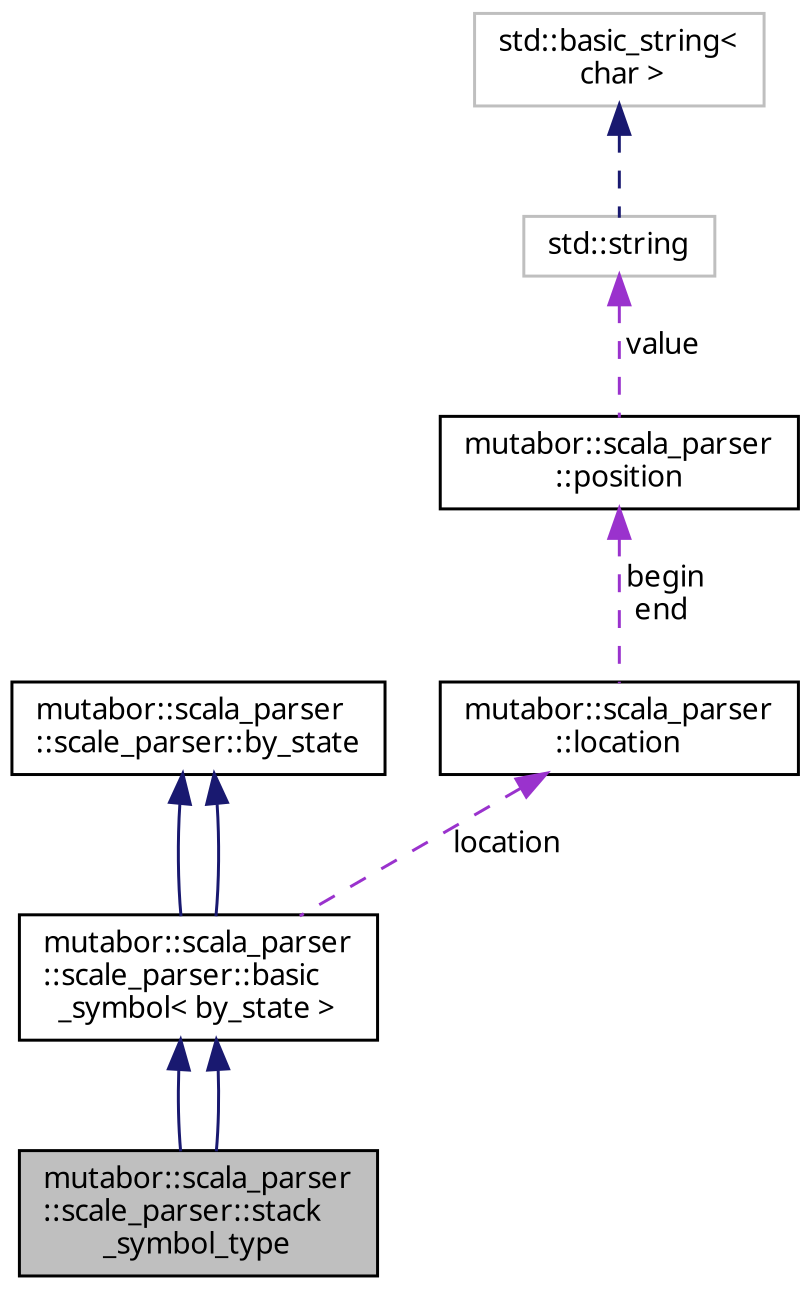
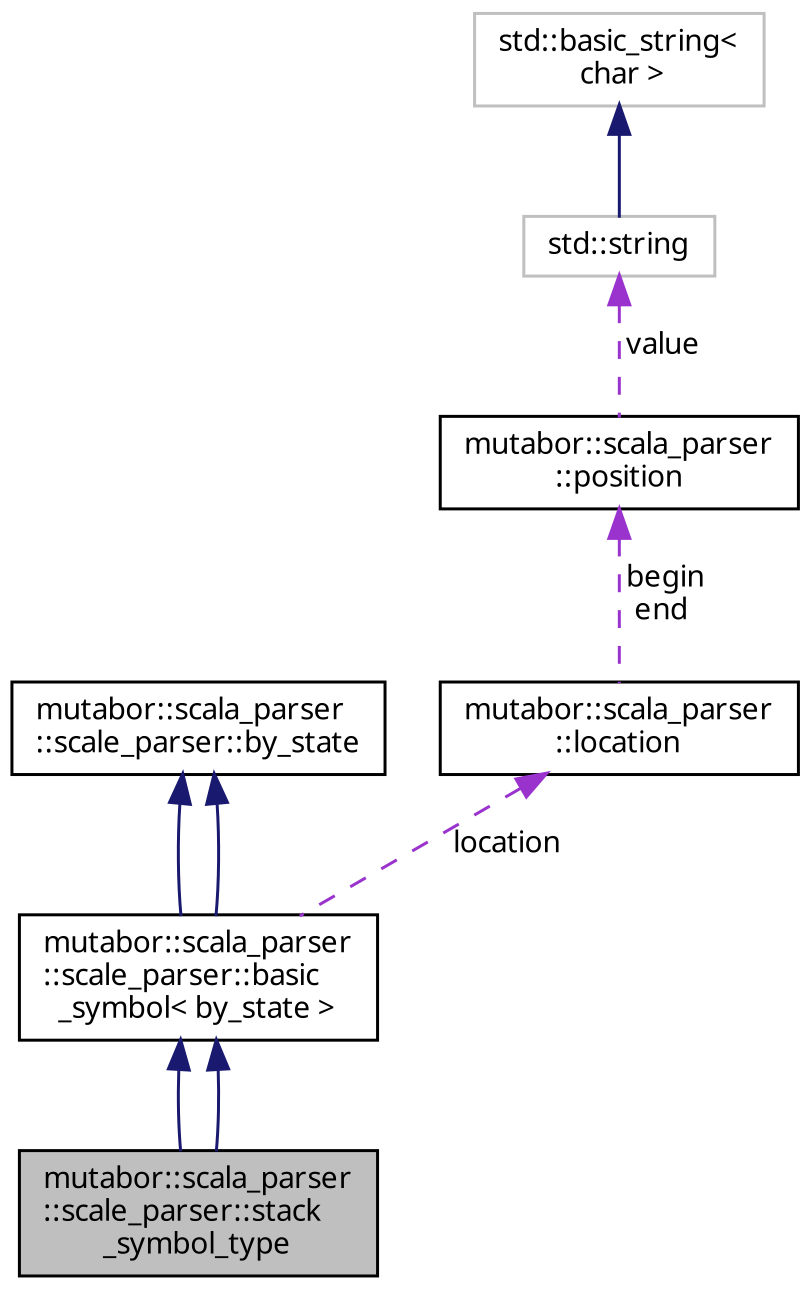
(619, 176) -> (619, 176)
